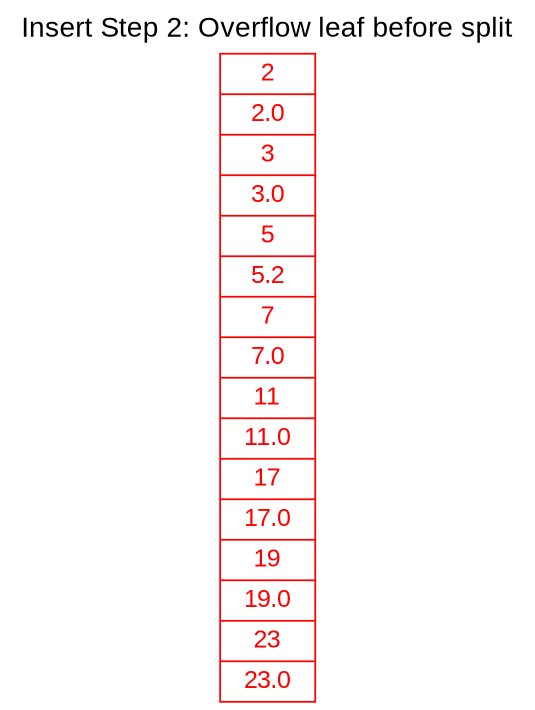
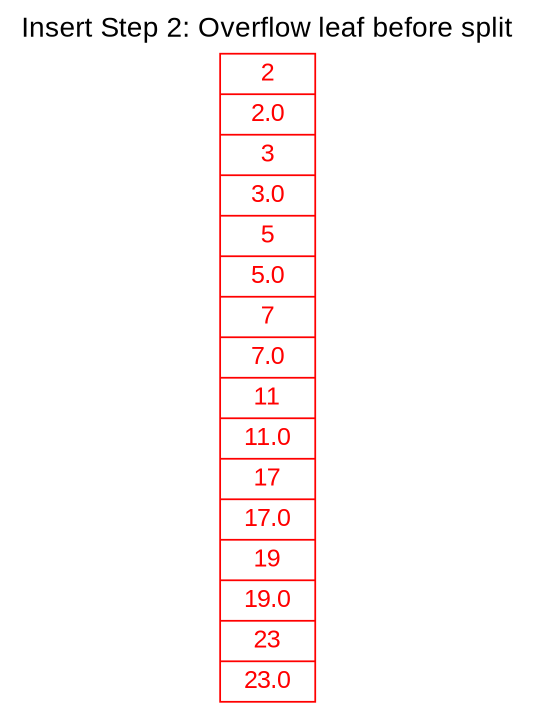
(268, 276) -> (268, 276)
